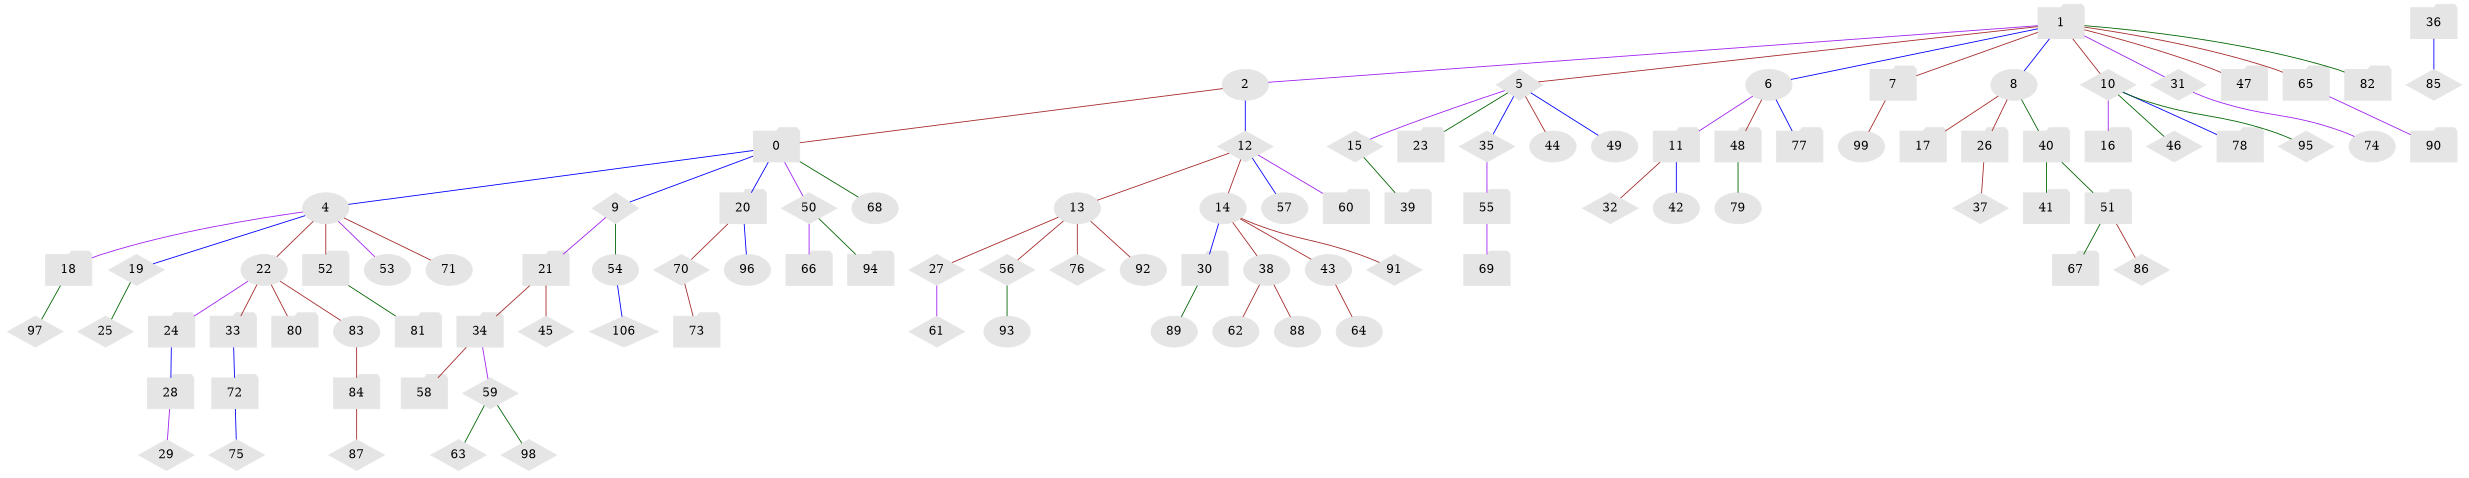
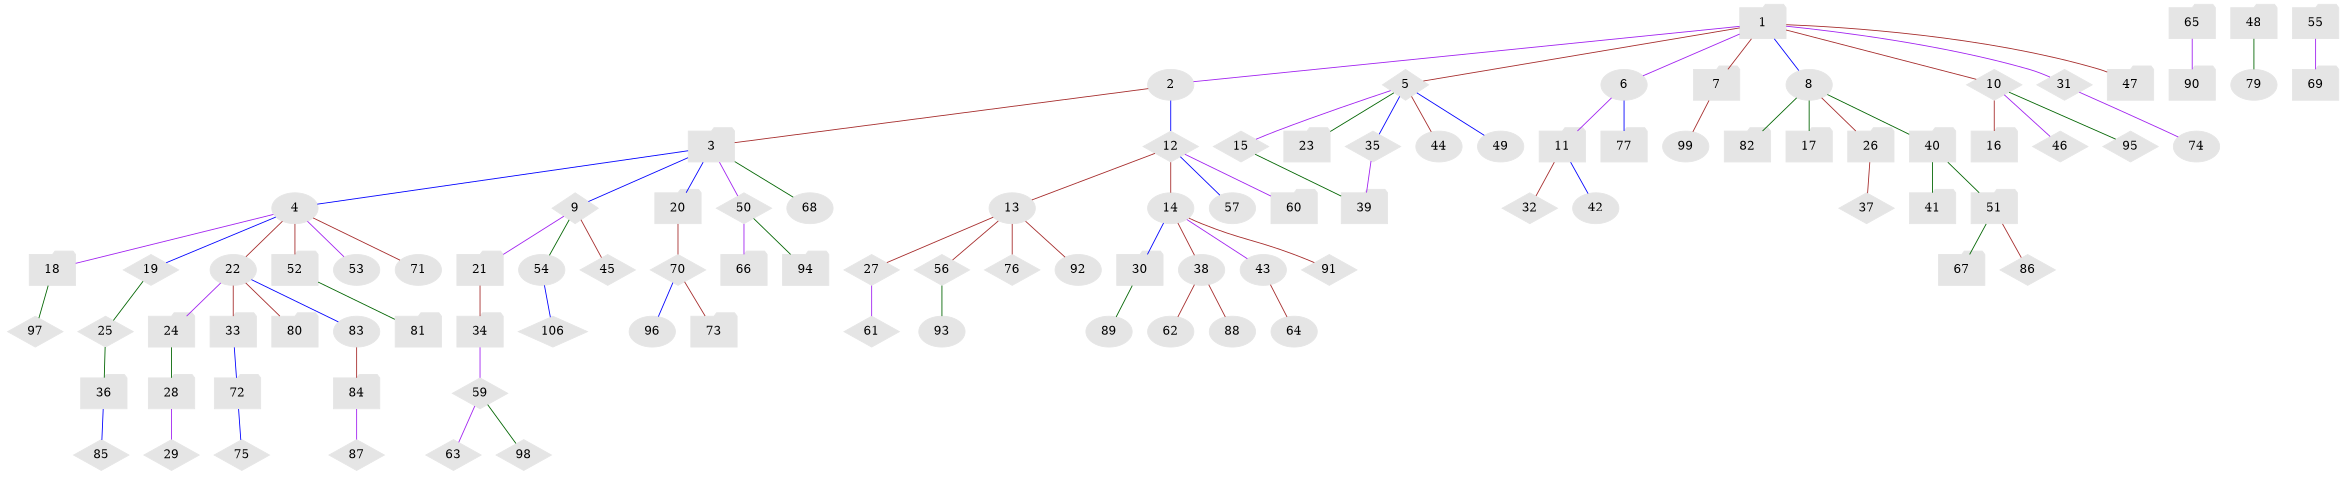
(2216, 42) -> (1780, 114)
(2185, 45) -> none
(1914, 54) -> (1691, 55)
(1972, 114) -> (1809, 116)
(1754, 115) -> none
(2108, 116) -> (1994, 116)
(2141, 116) -> (2027, 116)
(777, 147) -> (711, 147)
(2240, 147) -> none
(1487, 177) -> (1369, 177)
(745, 239) -> (666, 300)
(1276, 239) -> (1217, 239)
(310, 301) -> (295, 301)
(546, 301) -> (591, 239)
none -> (105, 362)
(171, 363) -> (172, 363)
(424, 393) -> none
(357, 424) -> (357, 424)
(475, 424) -> (467, 424)
